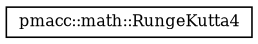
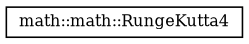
(129, 22) -> (124, 22)
